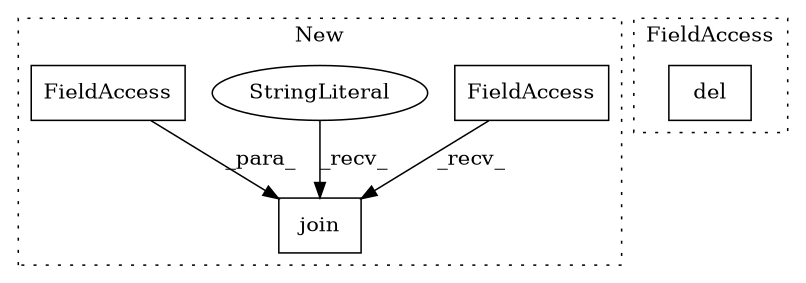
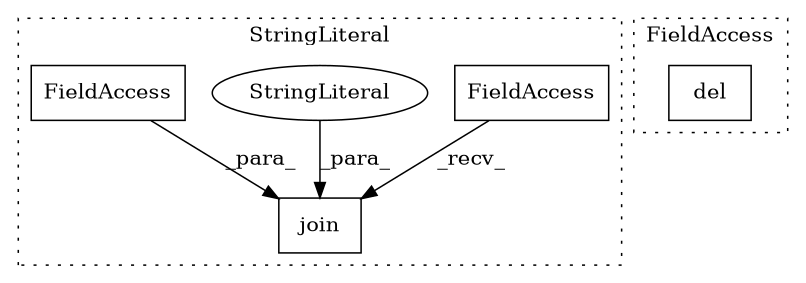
(320, 36) -> (320, 36)
(354, 159) -> (355, 159)
